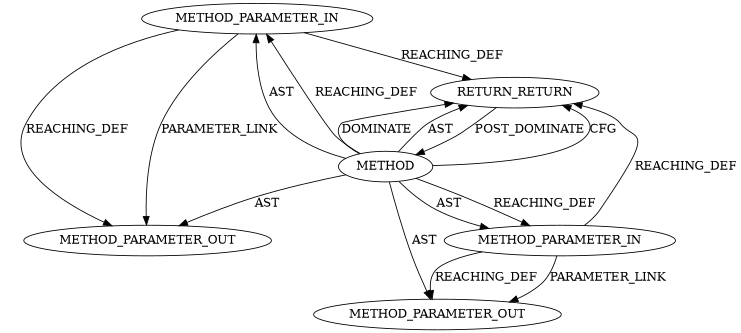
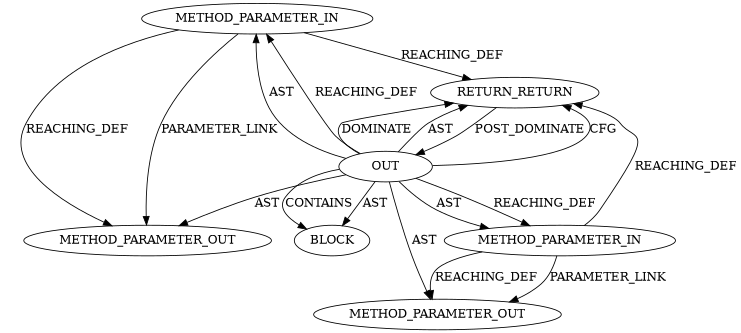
(386, 167) -> (386, 167)
none -> (332, 241)
